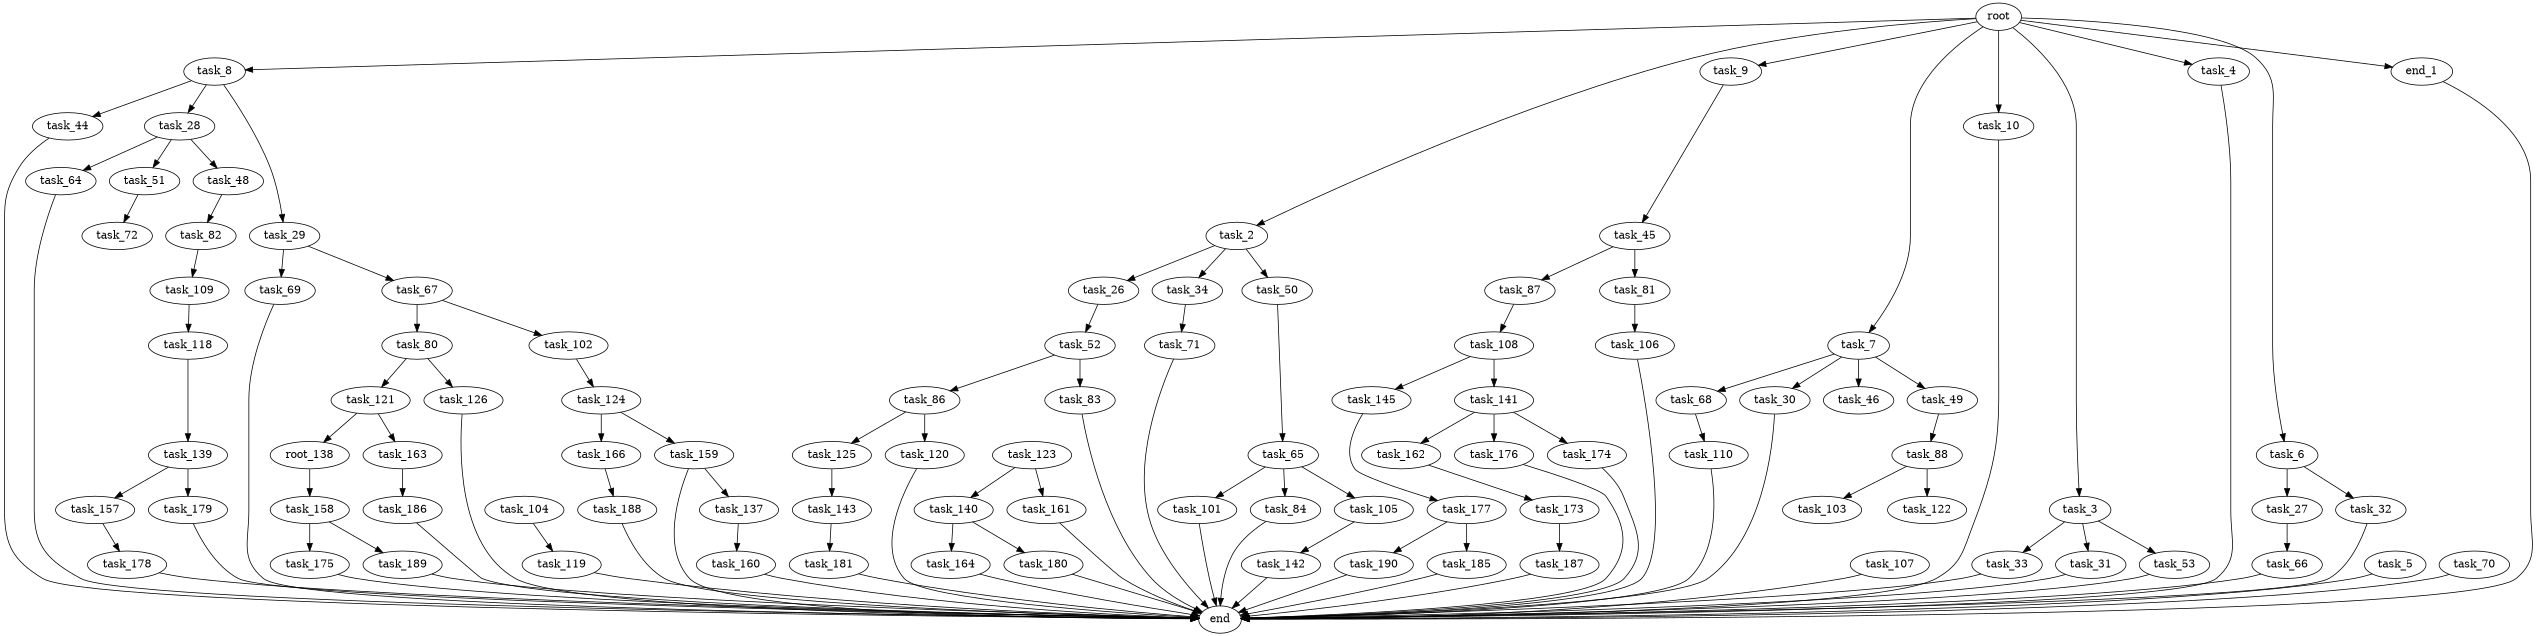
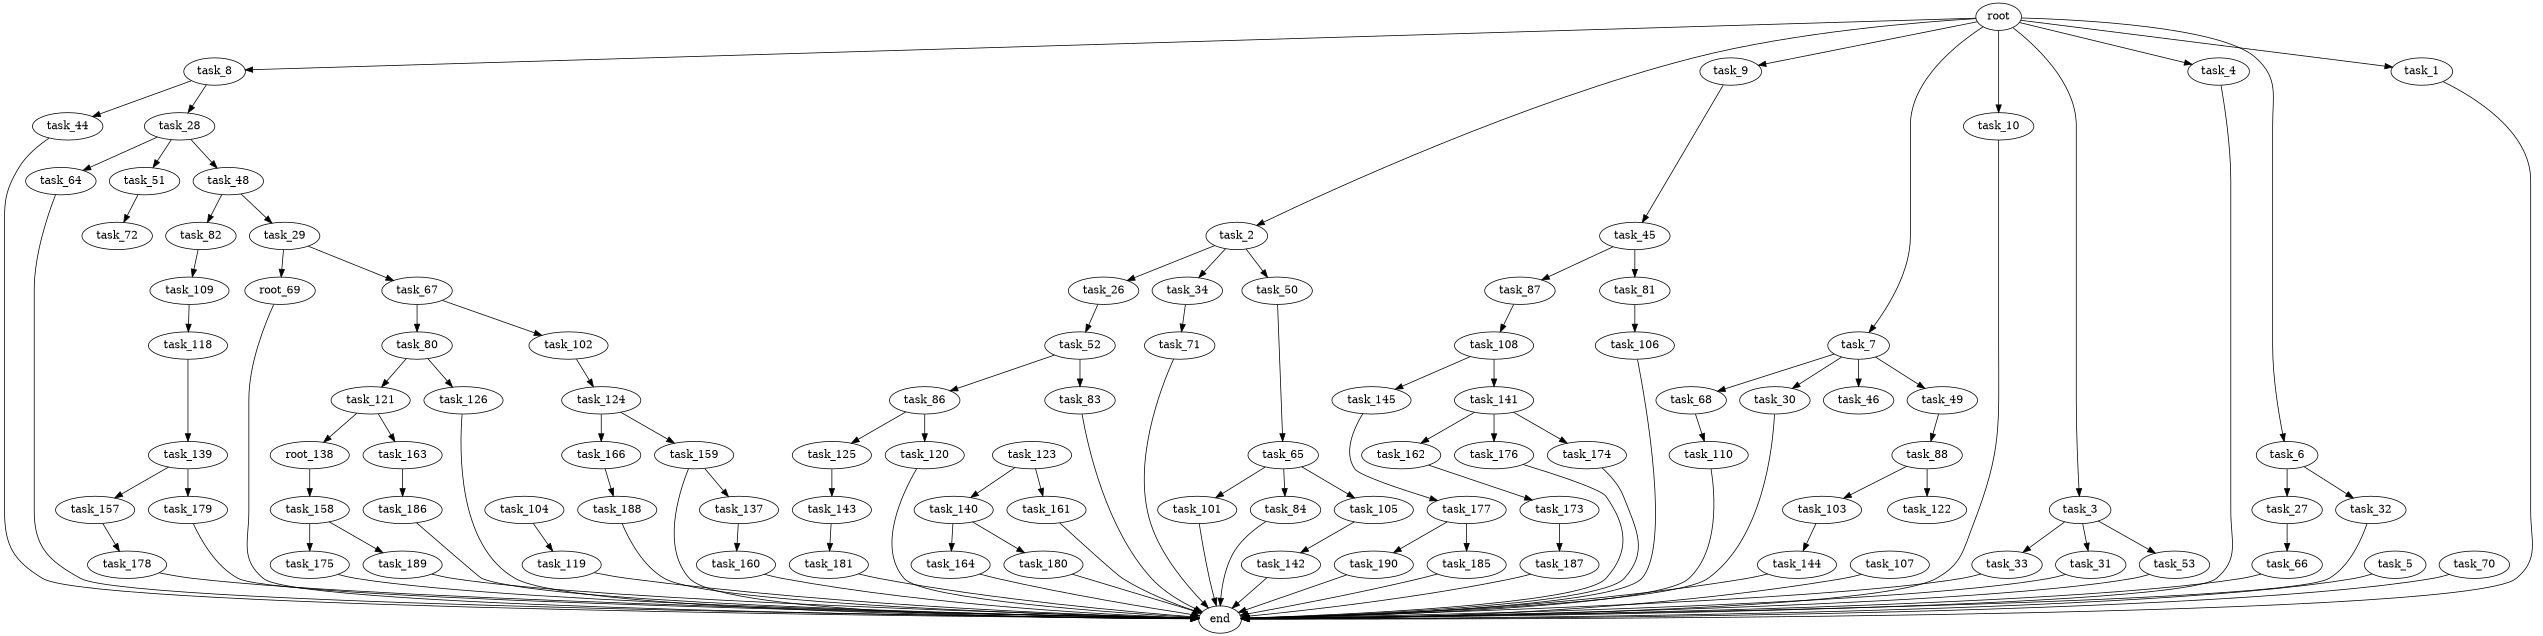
(2422, 72) -> (2422, 72)
(261, 146) -> (254, 206)
(280, 291) -> (280, 291)
none -> (1797, 565)
